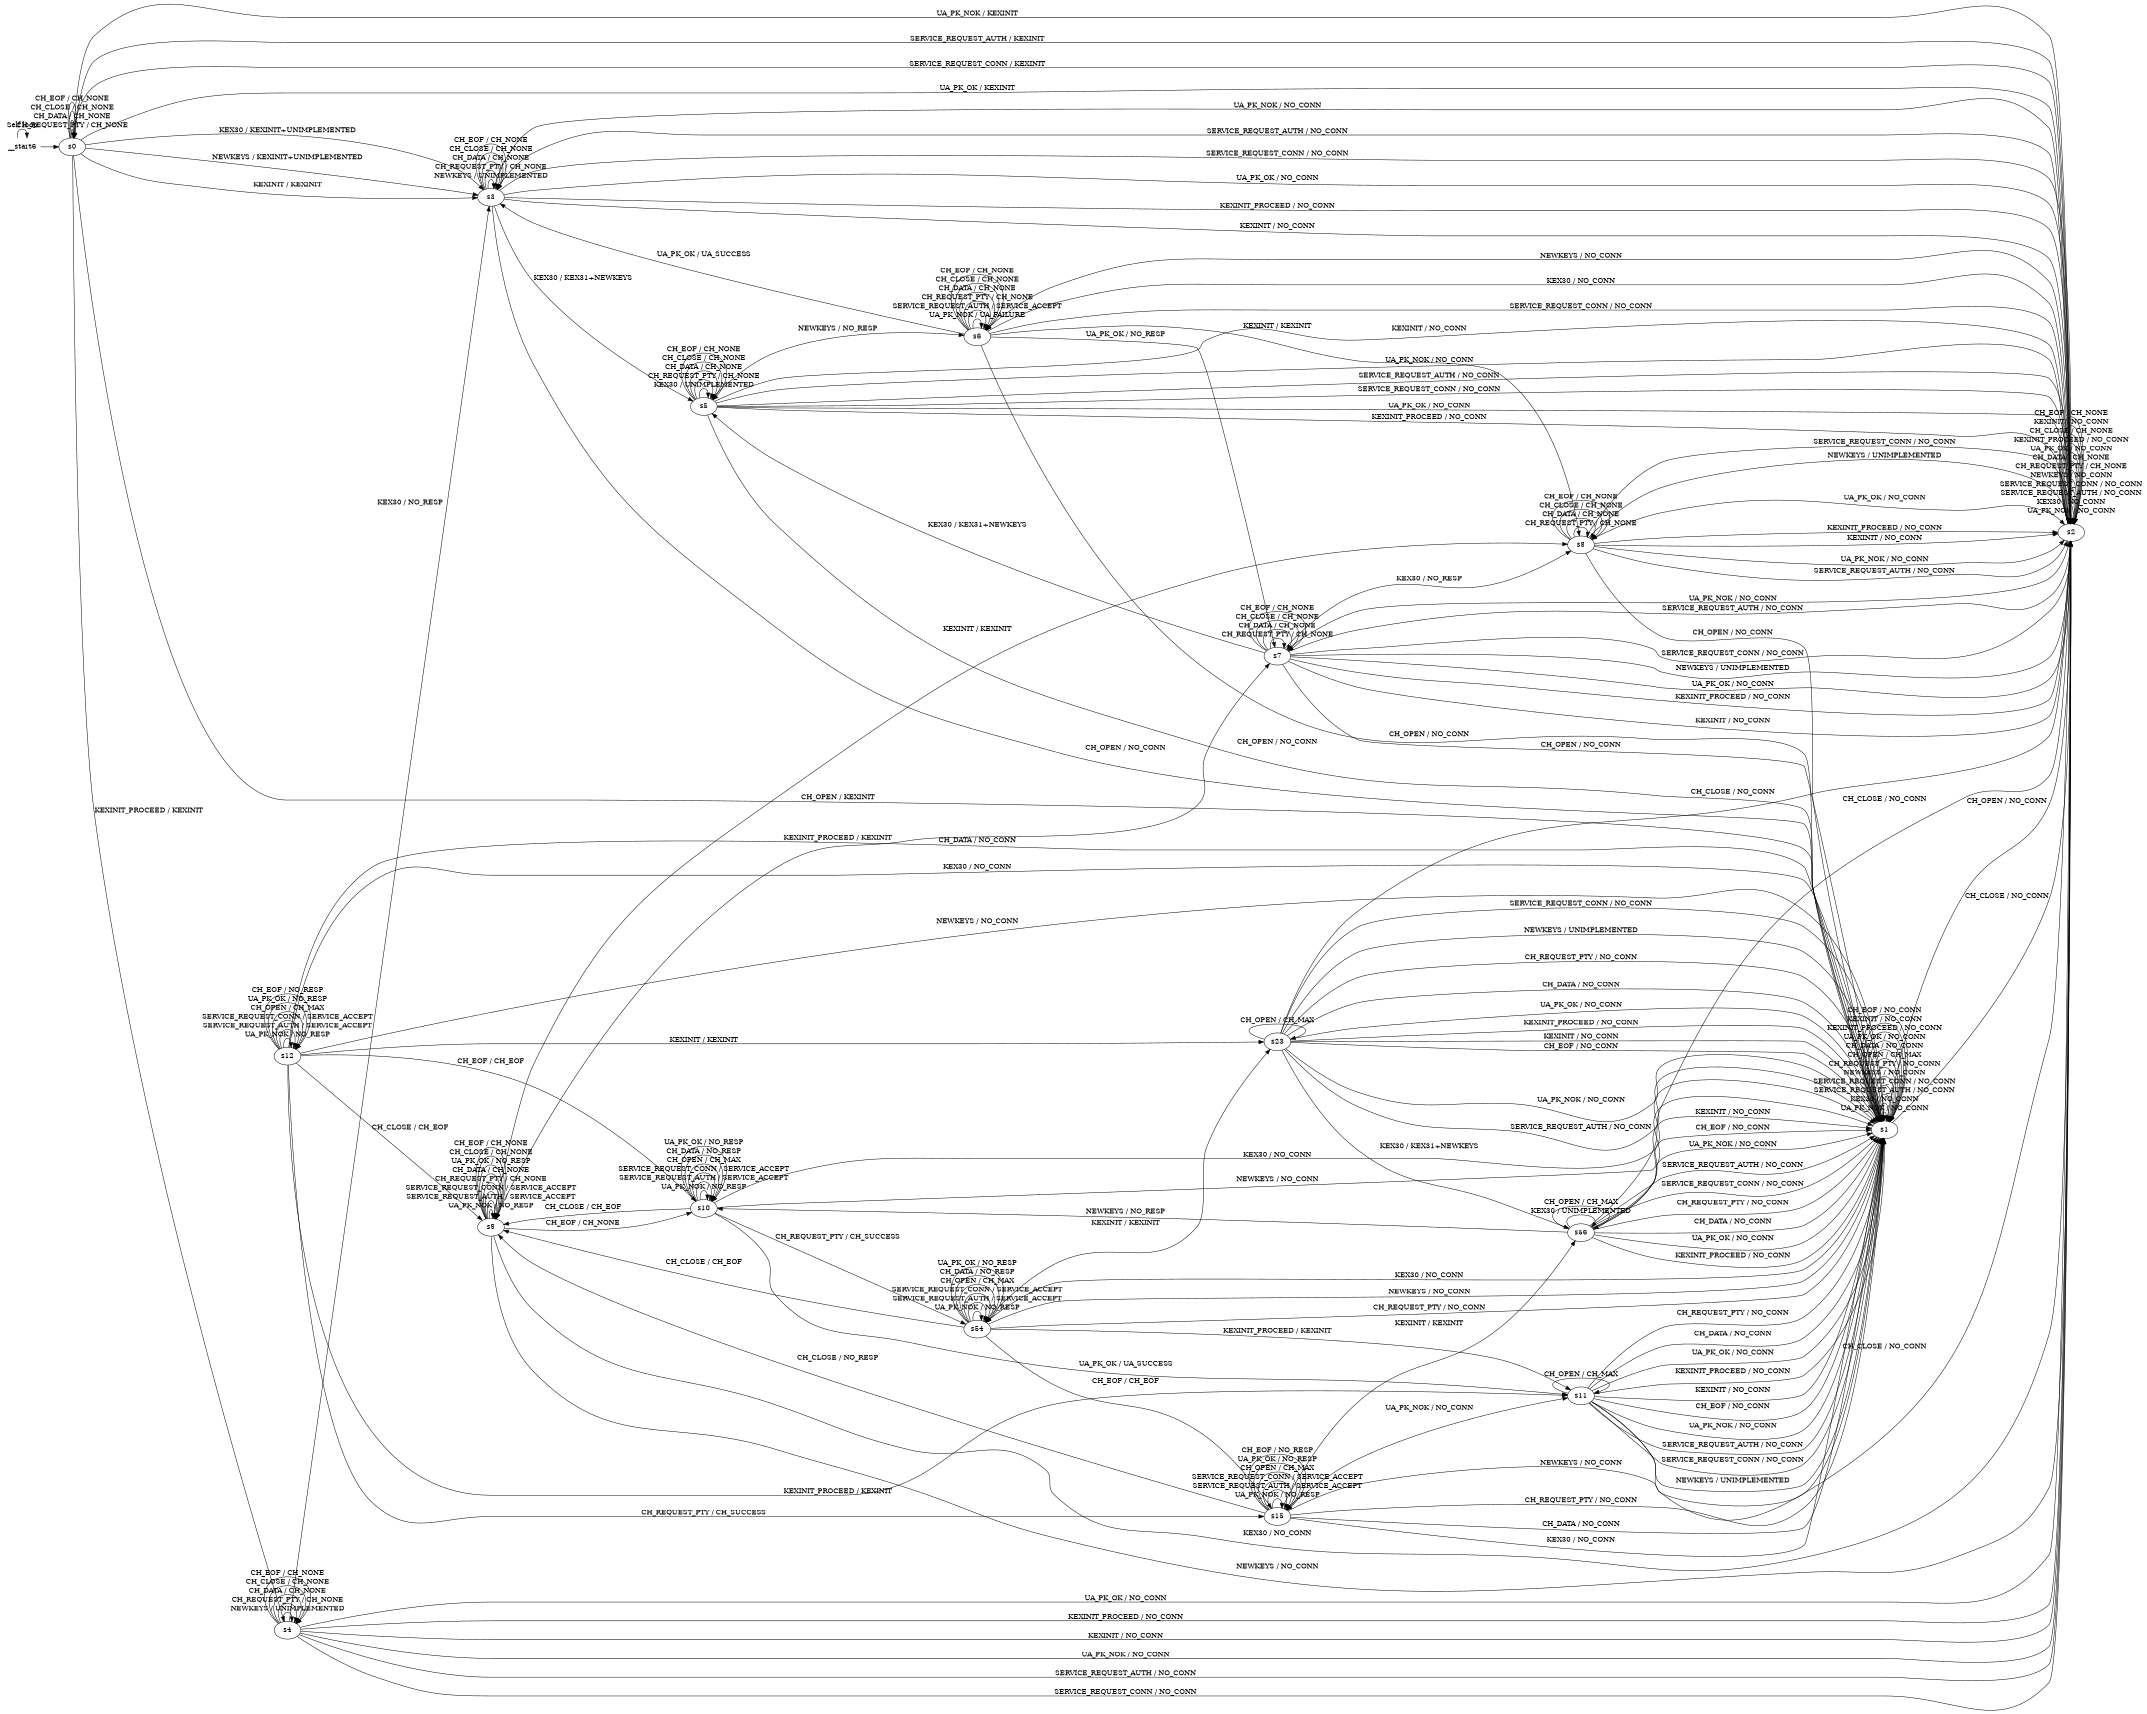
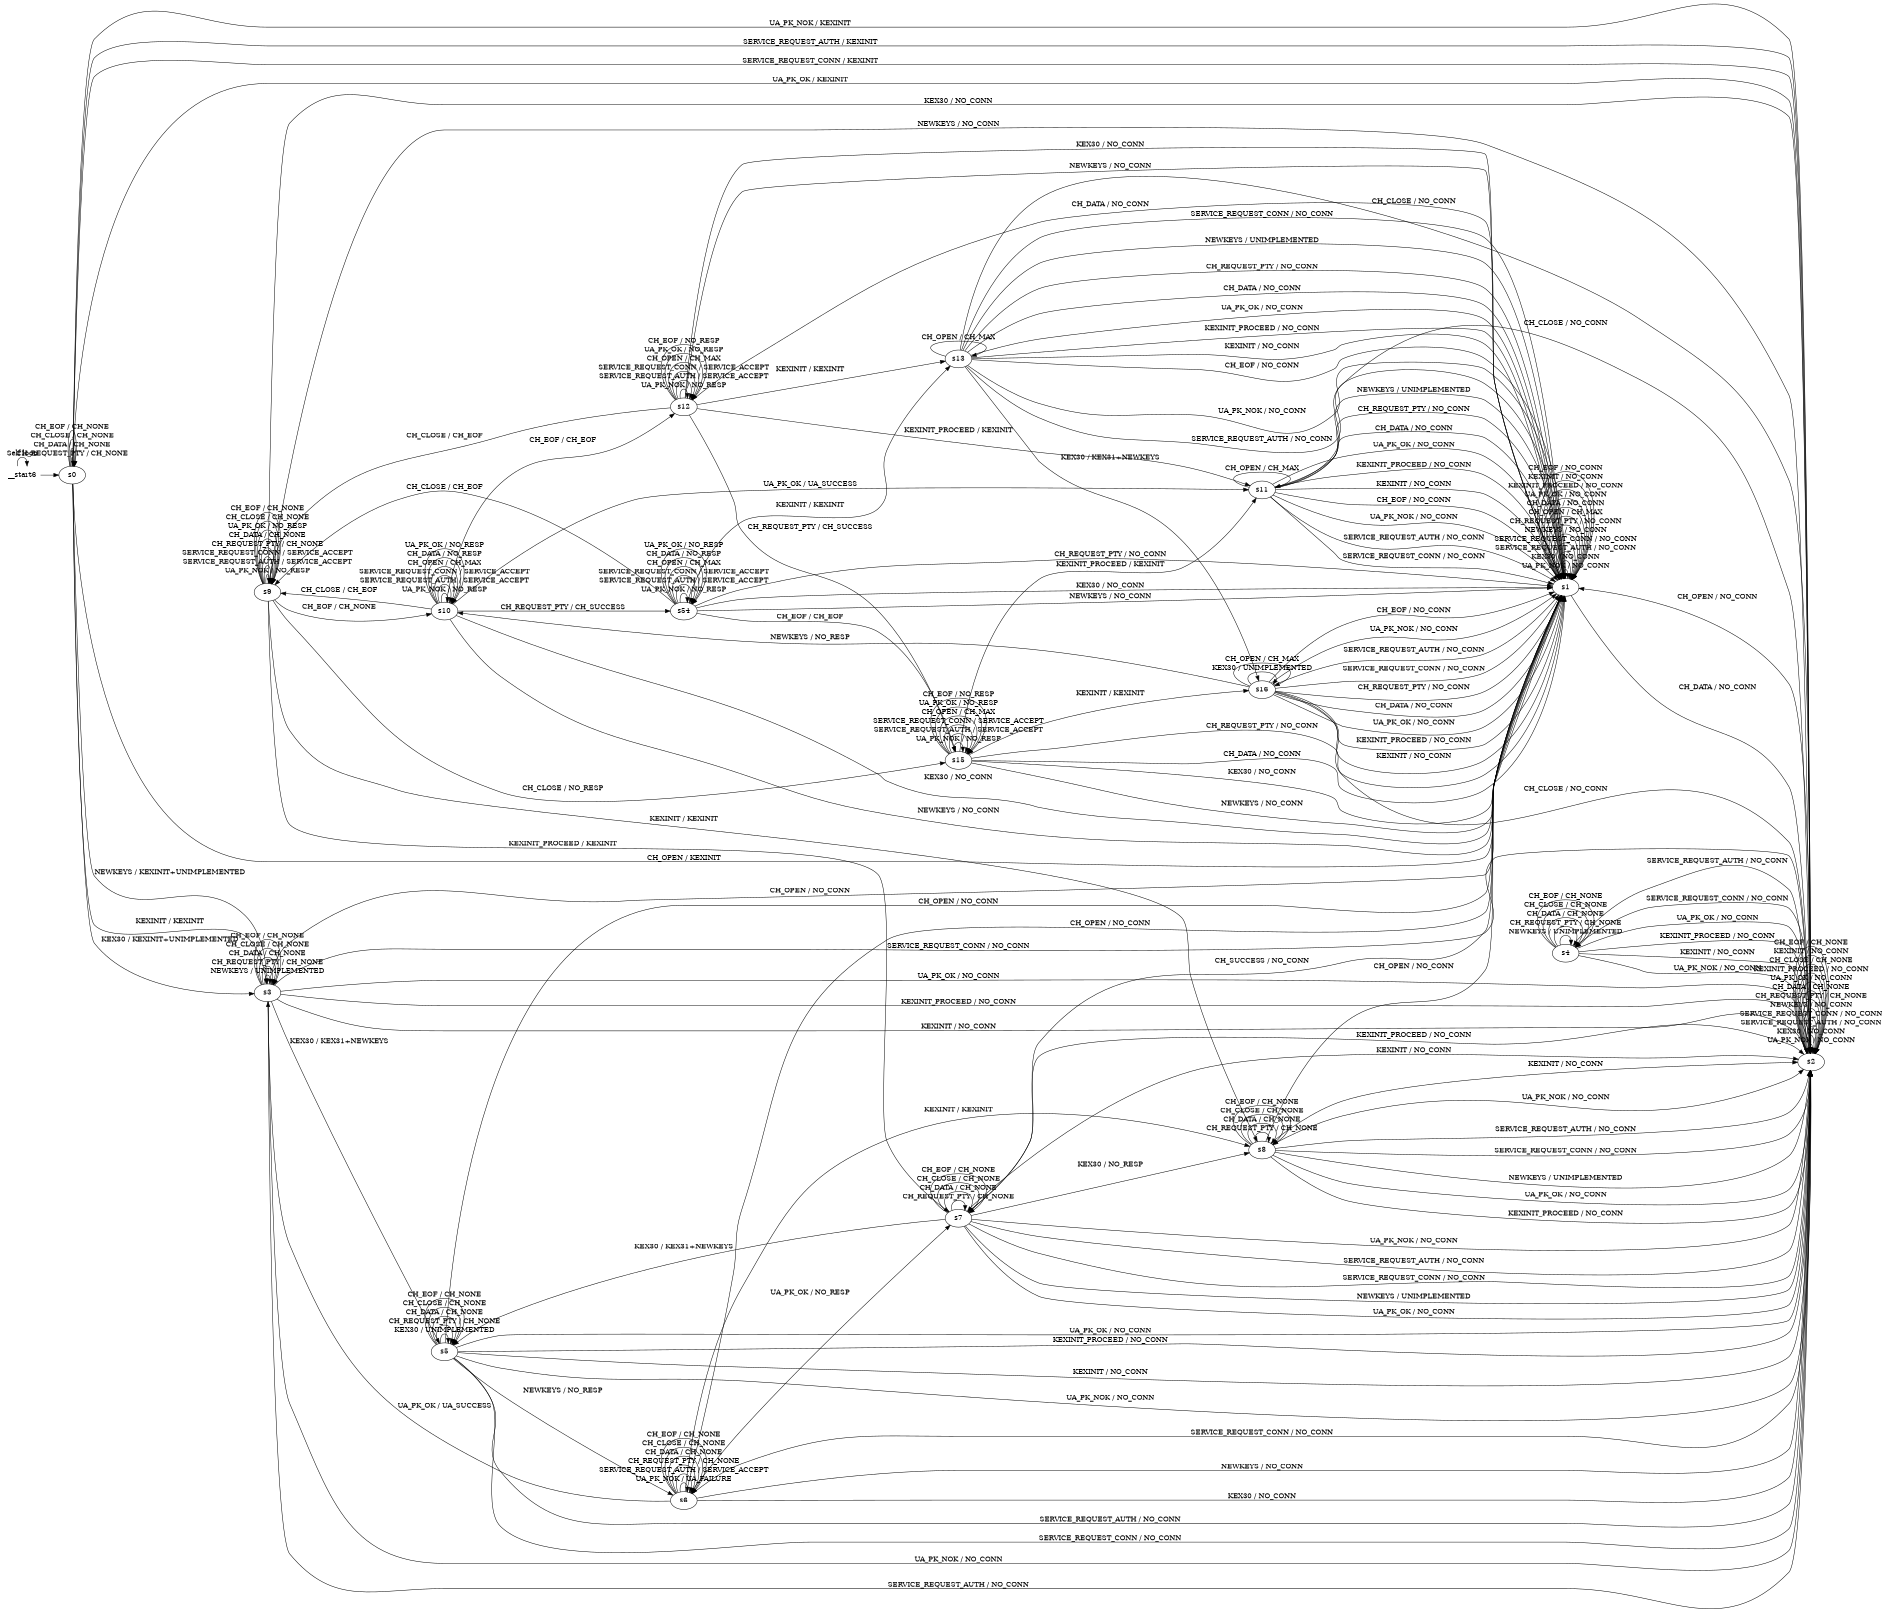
(1581, 745) -> (1262, 961)
(107, 896) -> none
(2007, 896) -> (1717, 687)
(389, 916) -> none
(1277, 1042) -> (958, 359)
(514, 1080) -> (522, 468)
(1581, 1233) -> (1262, 690)
(1282, 1338) -> none
(875, 1395) -> (570, 801)
(1429, 1408) -> (1110, 564)
